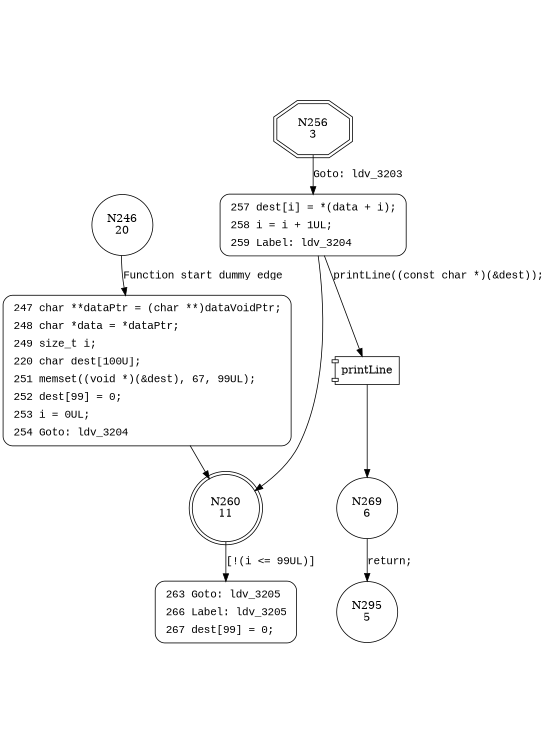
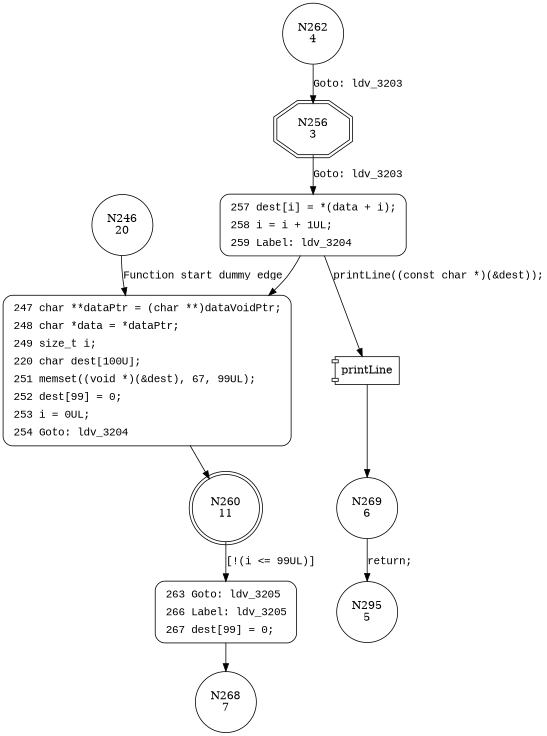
none -> (313, 34)
(318, 380) -> (289, 274)
none -> (226, 702)
